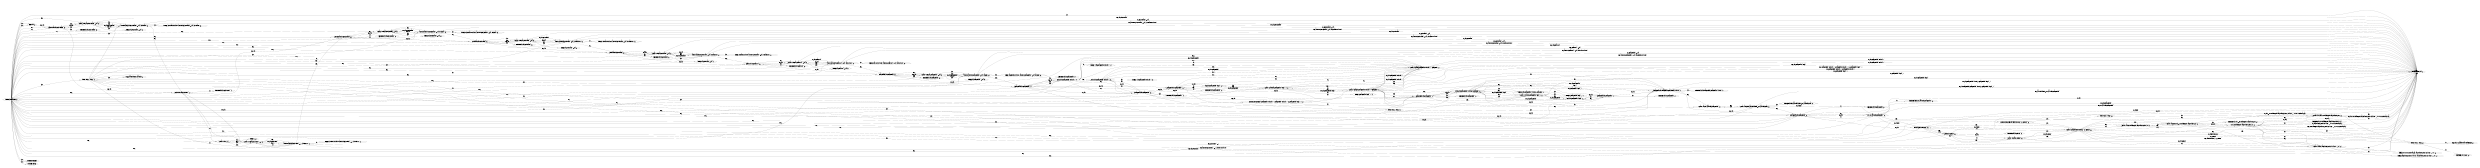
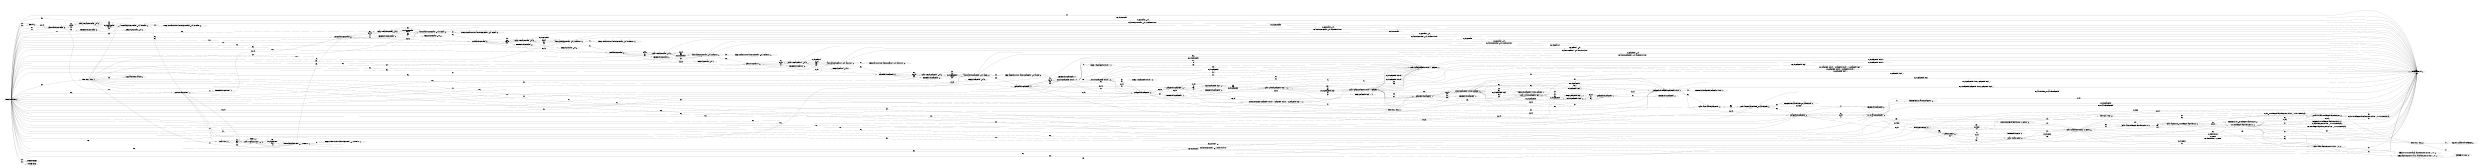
(109, 89) -> (109, 89)
none -> (936, 131)
(1981, 134) -> (1981, 133)
none -> (1211, 159)
